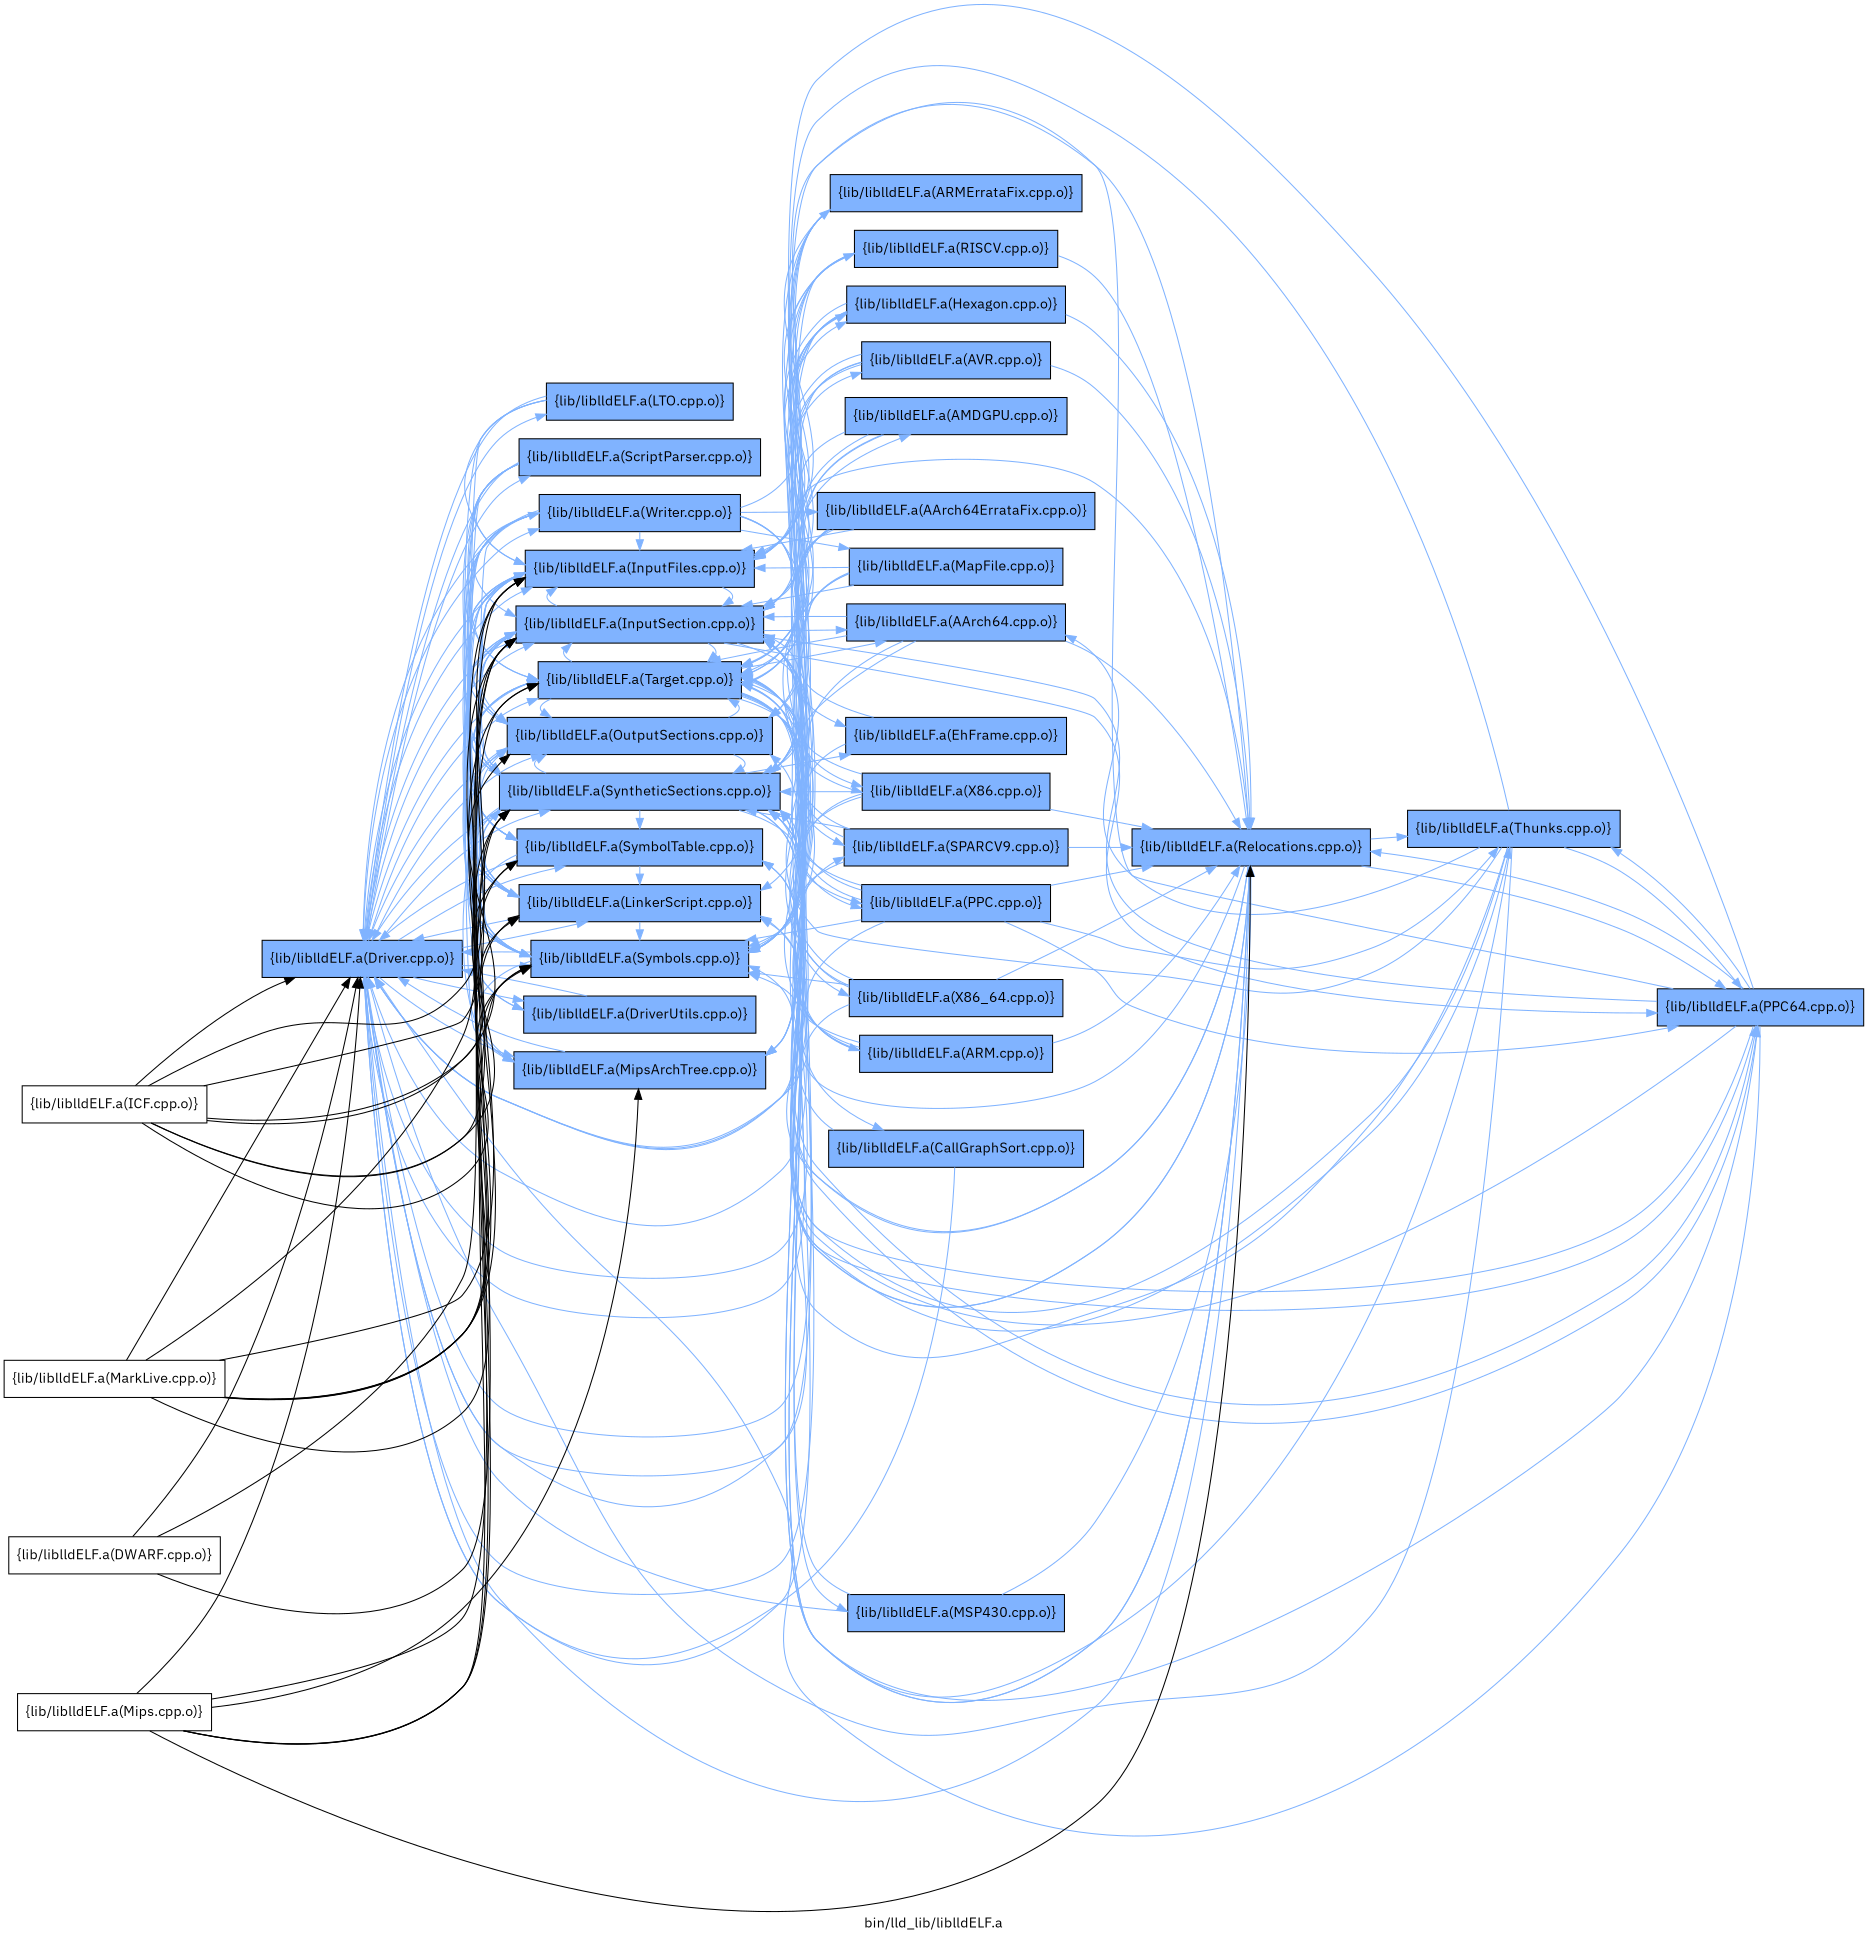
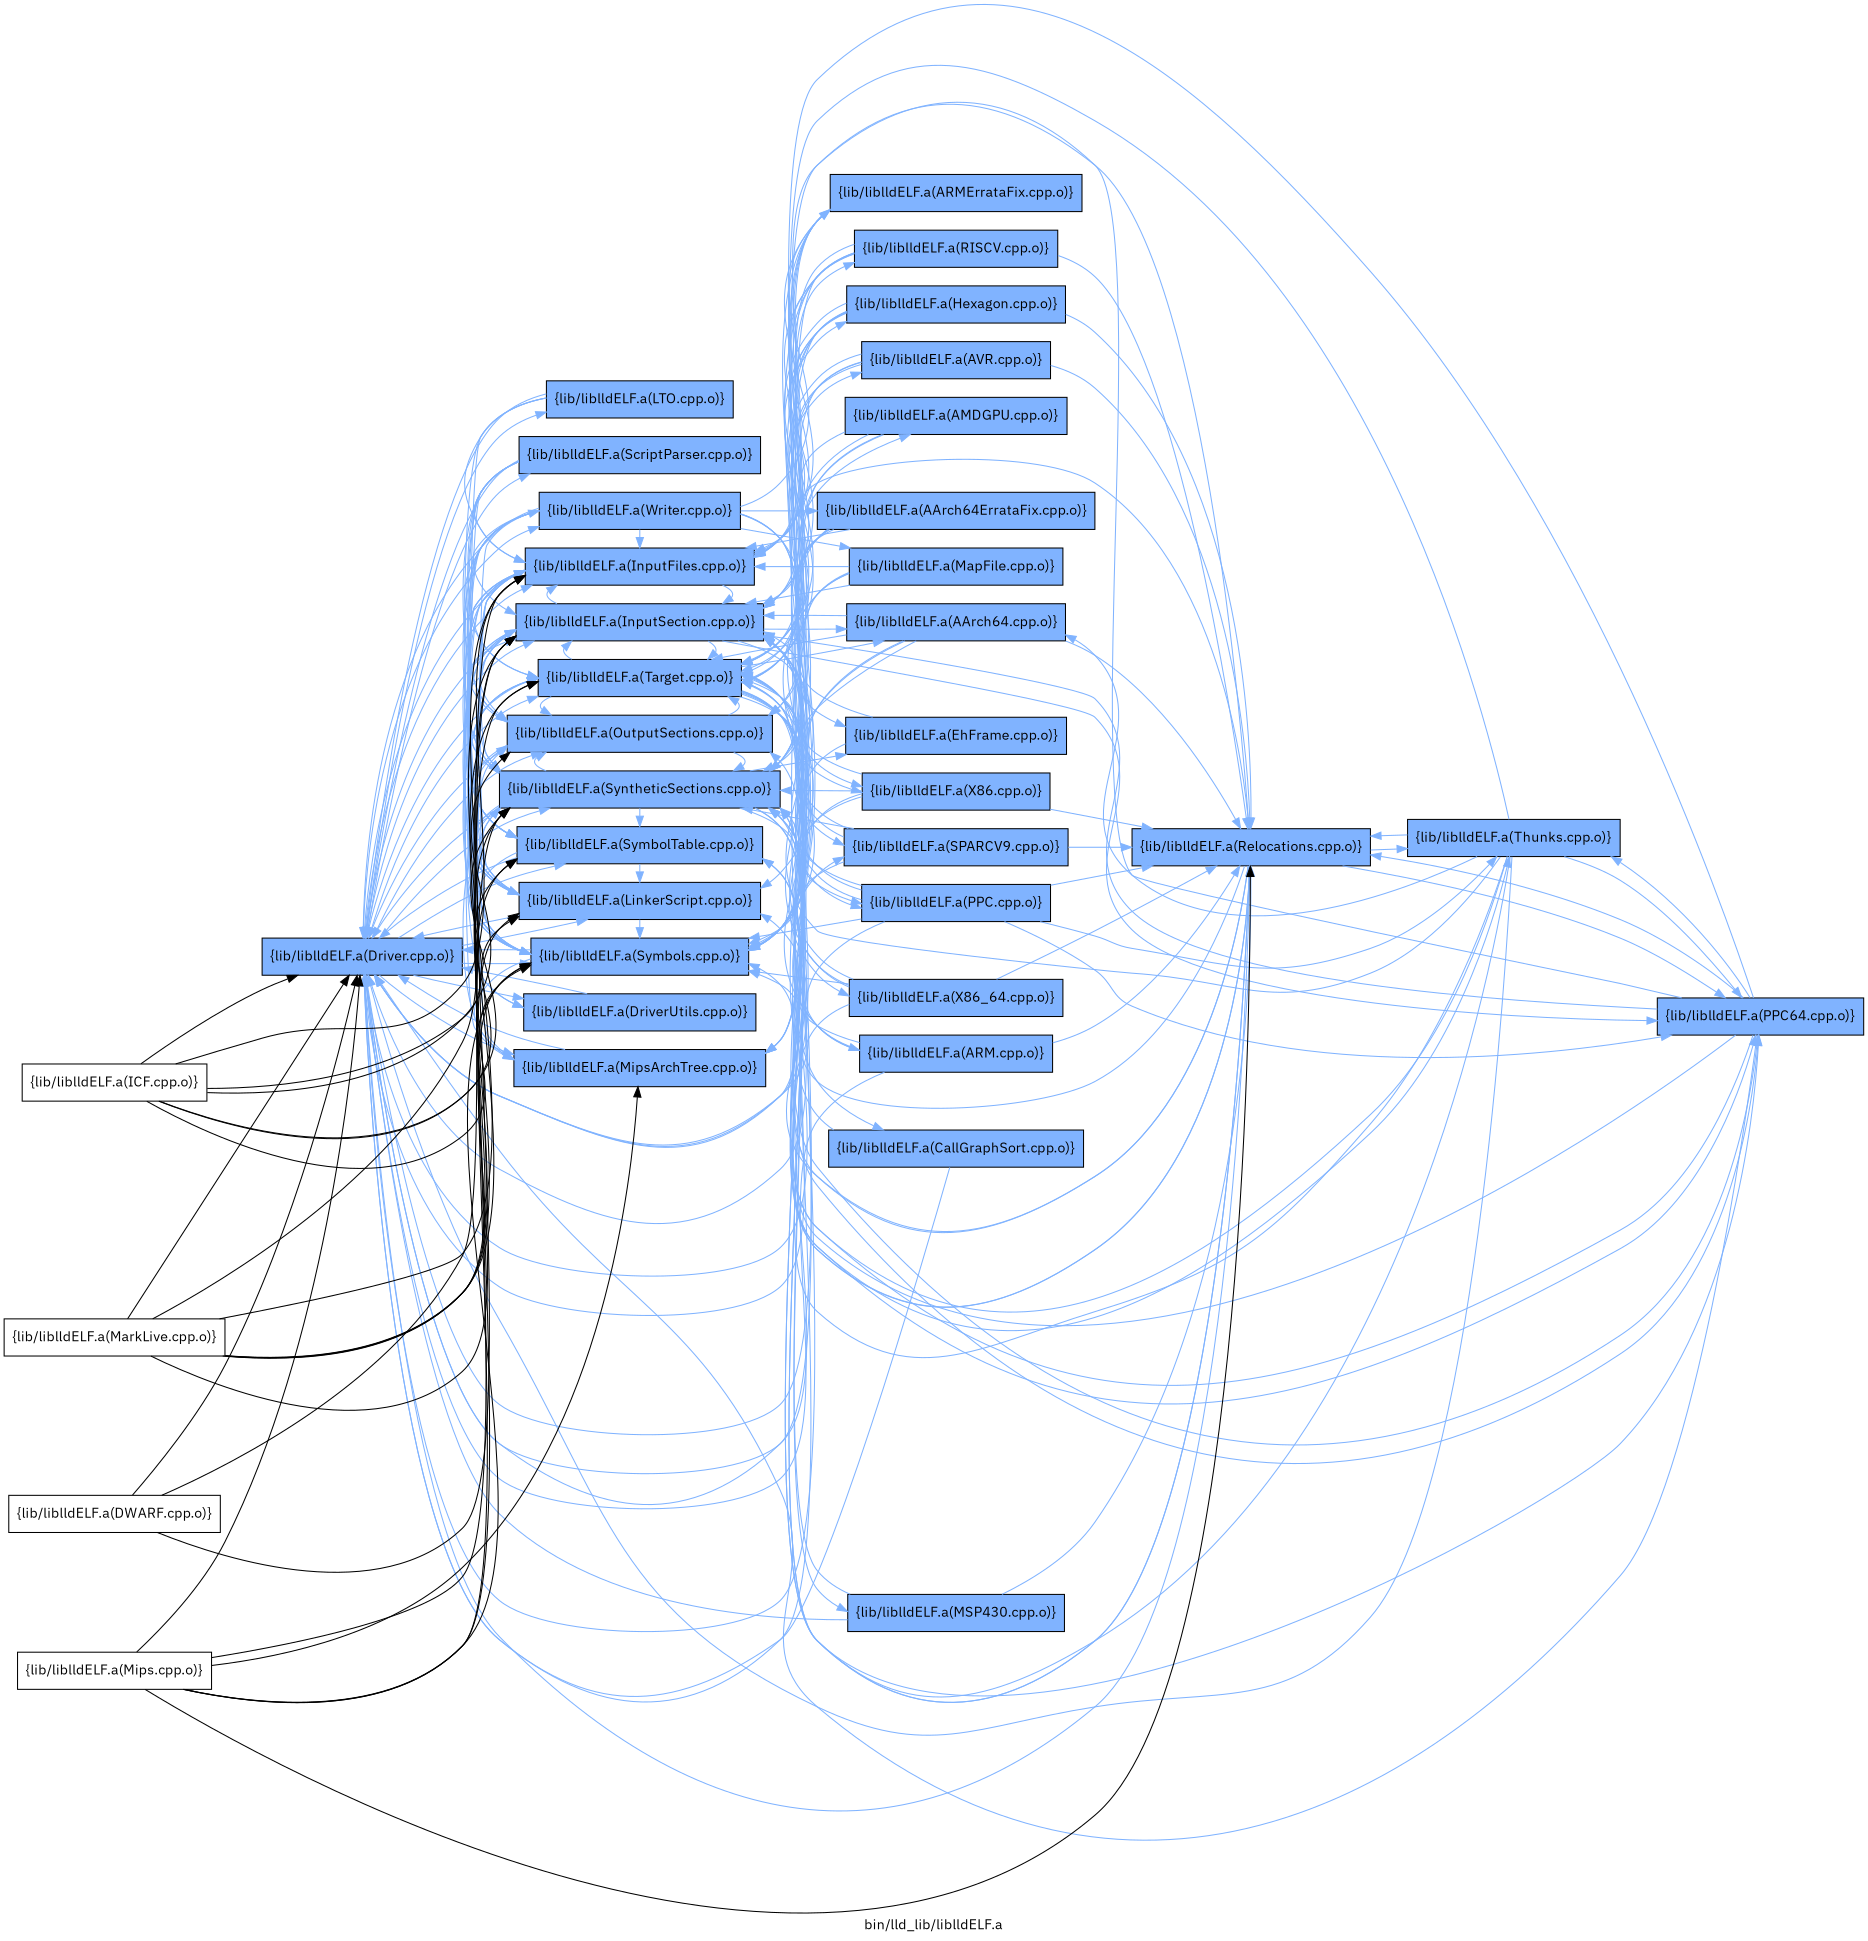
(800, 420) -> (803, 372)
none -> (799, 450)
none -> (798, 778)
none -> (1394, 835)
(800, 996) -> (607, 1507)
(458, 1023) -> none
